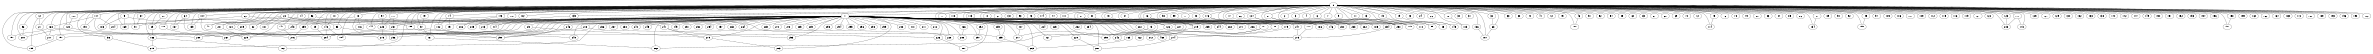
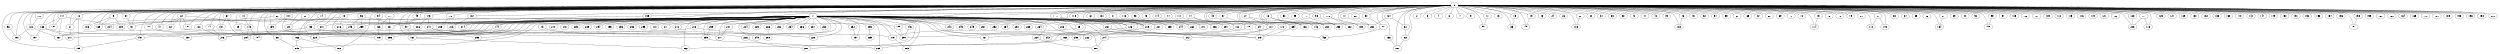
(805, 18) -> (870, 32)
(1331, 21) -> (1397, 21)
none -> (453, 35)
